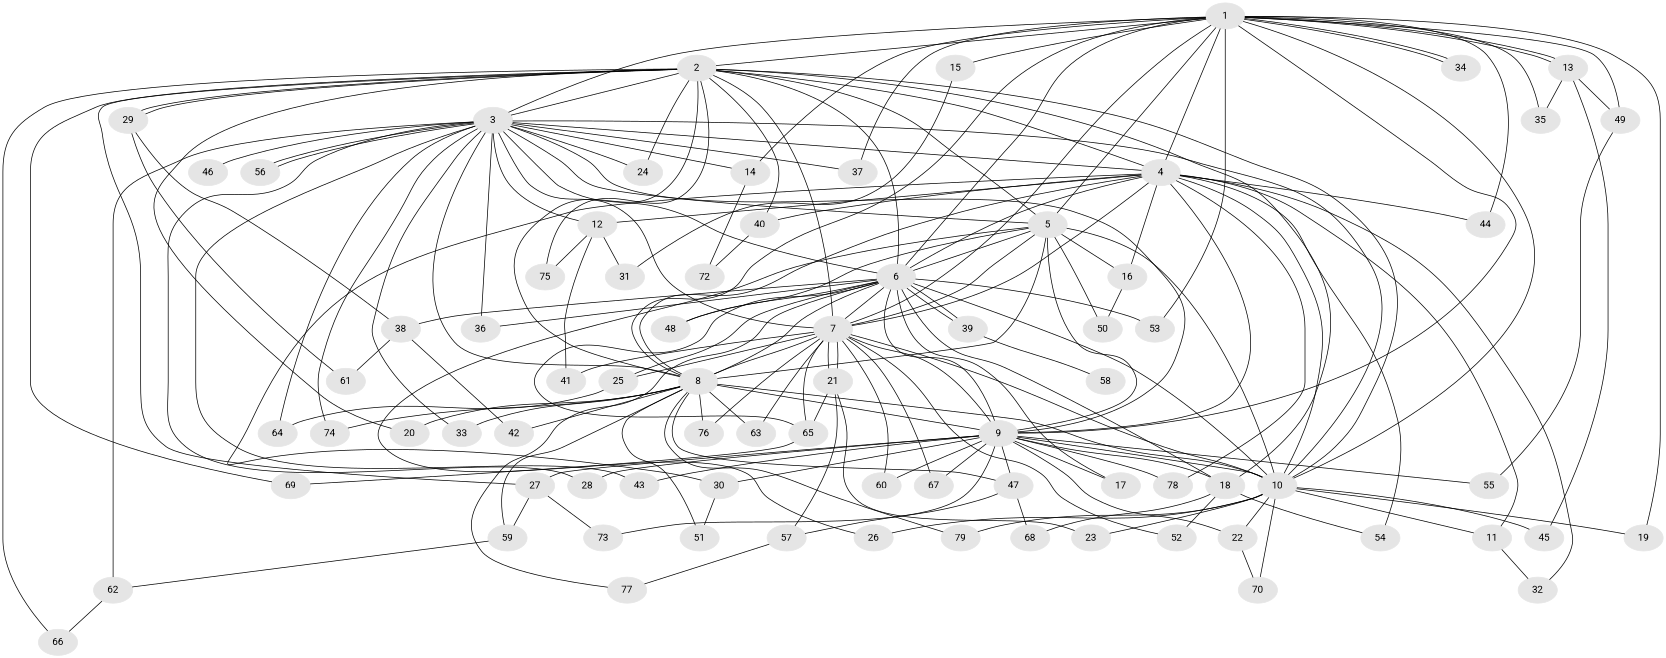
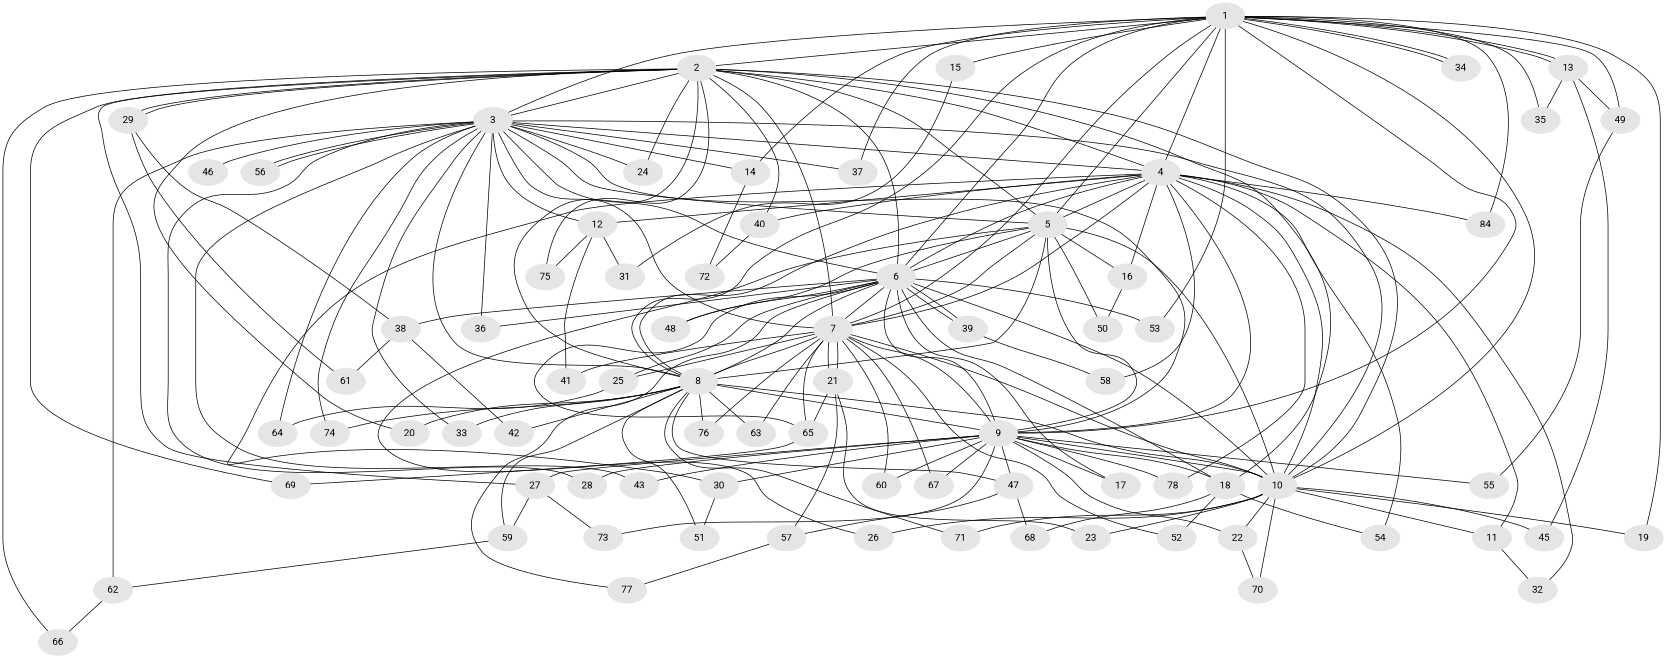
none -> (1104, 199)
(1486, 225) -> (1486, 225)
none -> (1194, 297)
(961, 538) -> (961, 538)
